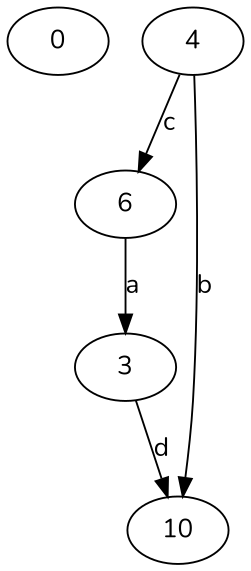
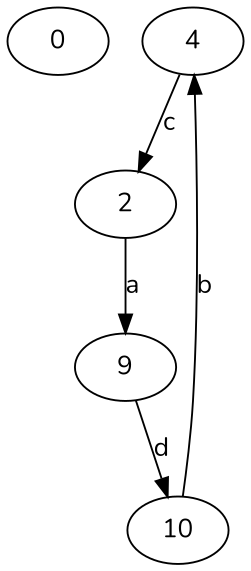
(126, 204) -> (126, 204)
(197, 277) -> (197, 296)
(126, 367) -> (126, 367)
